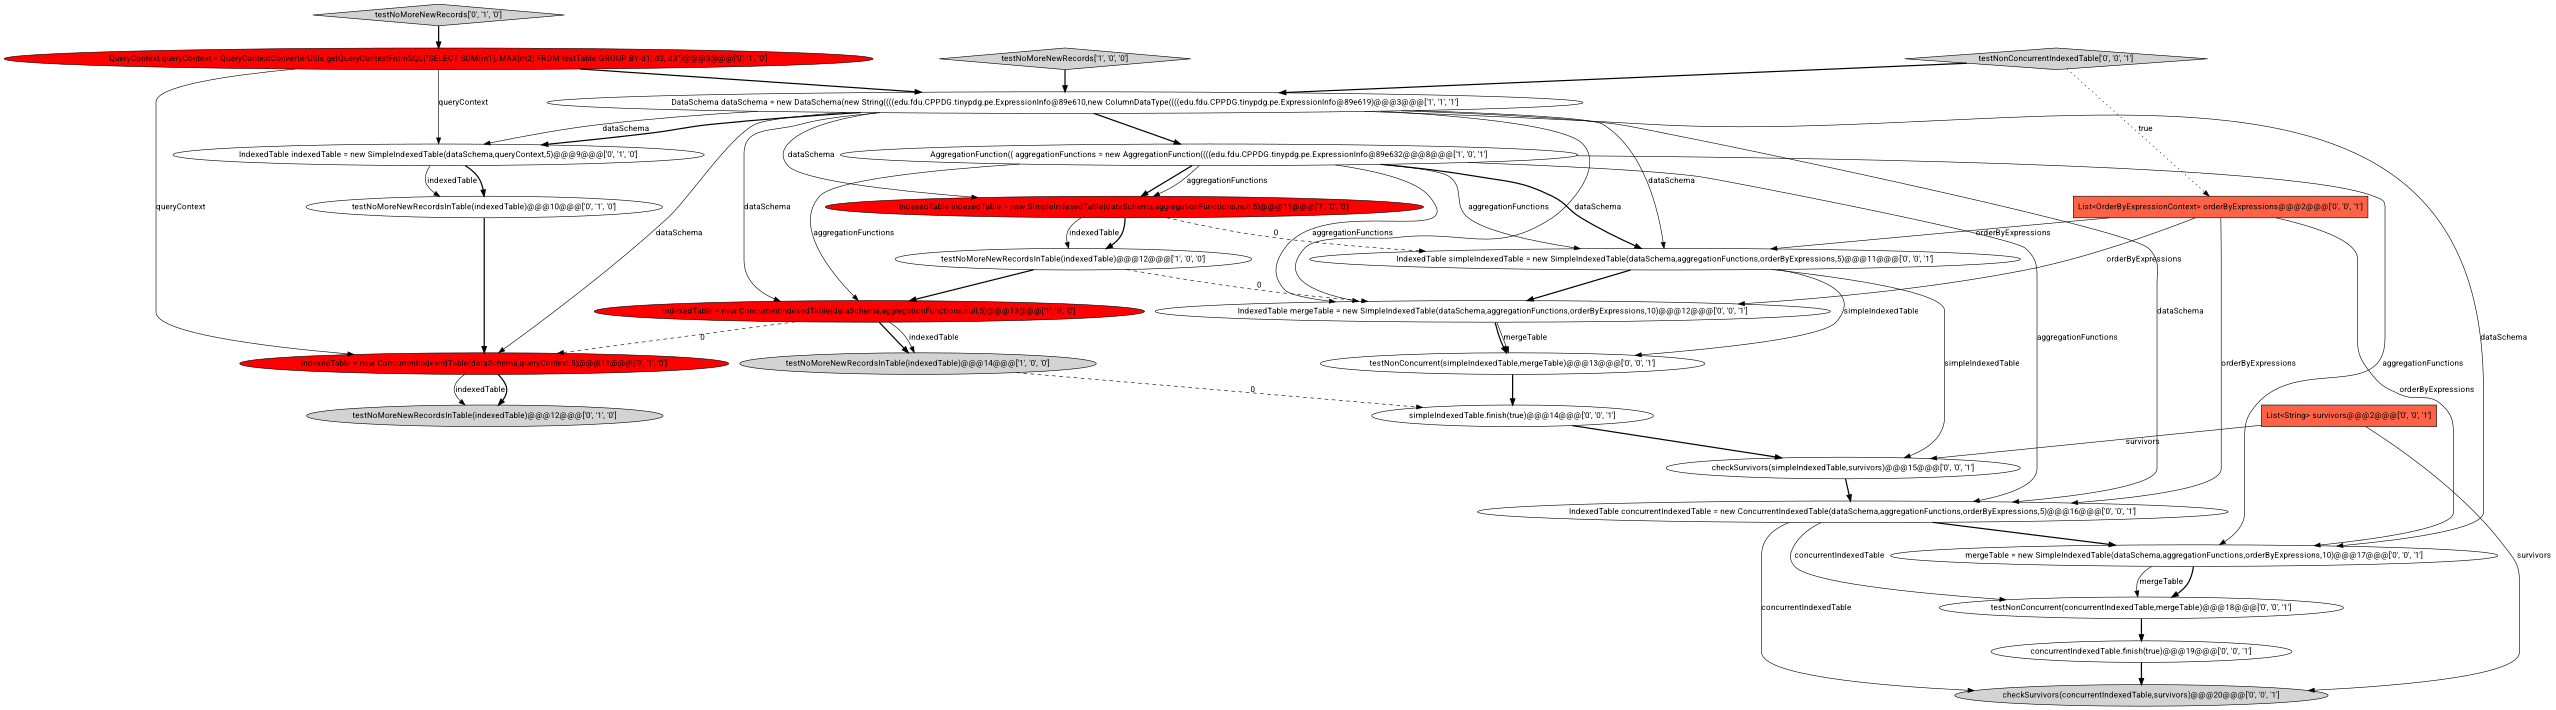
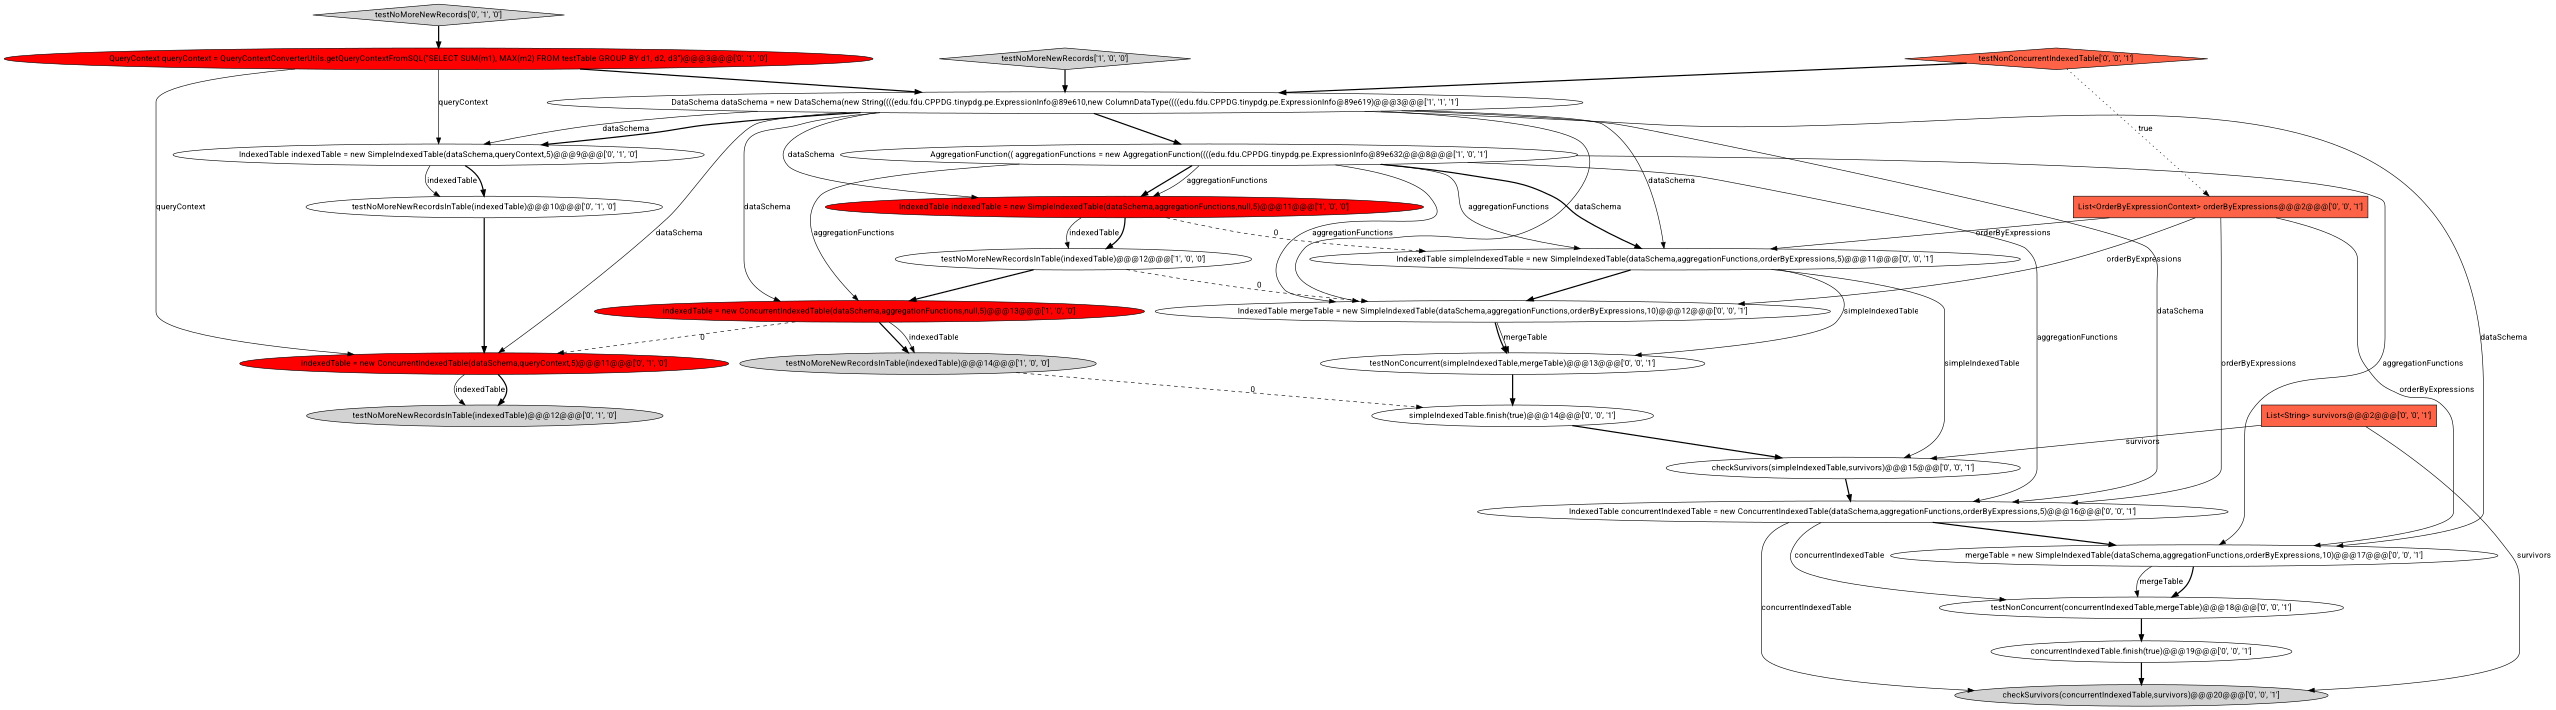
(2056, 59) -> (2056, 59)
